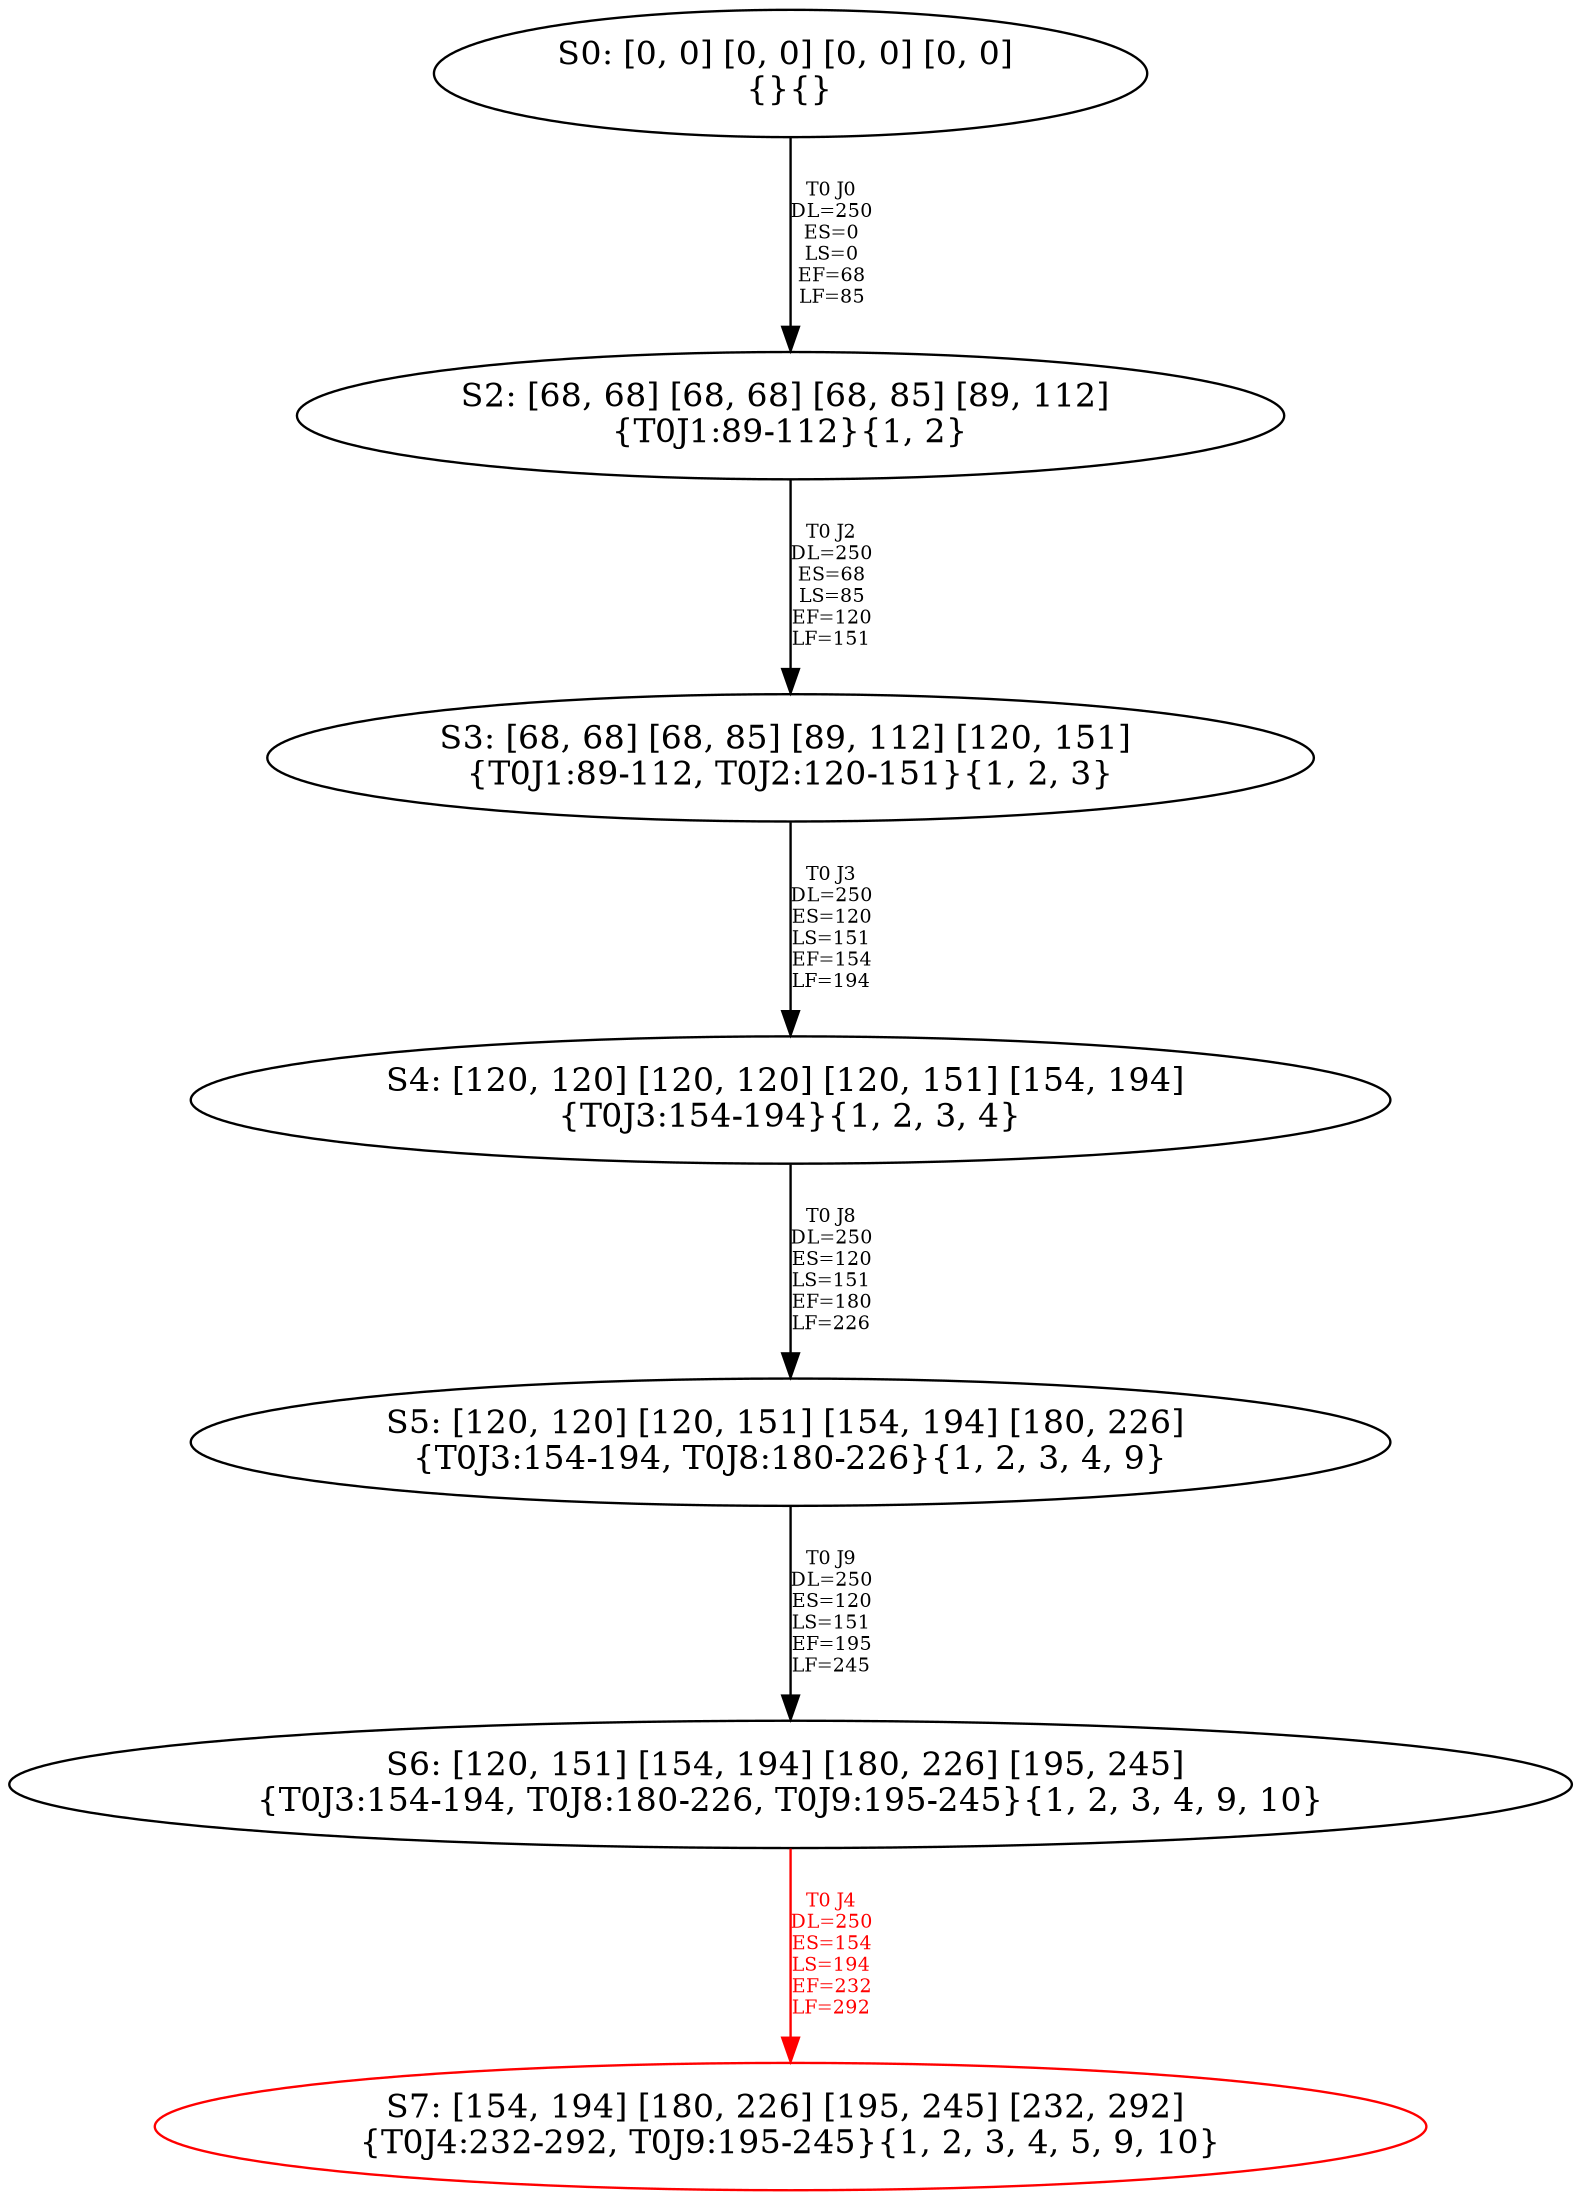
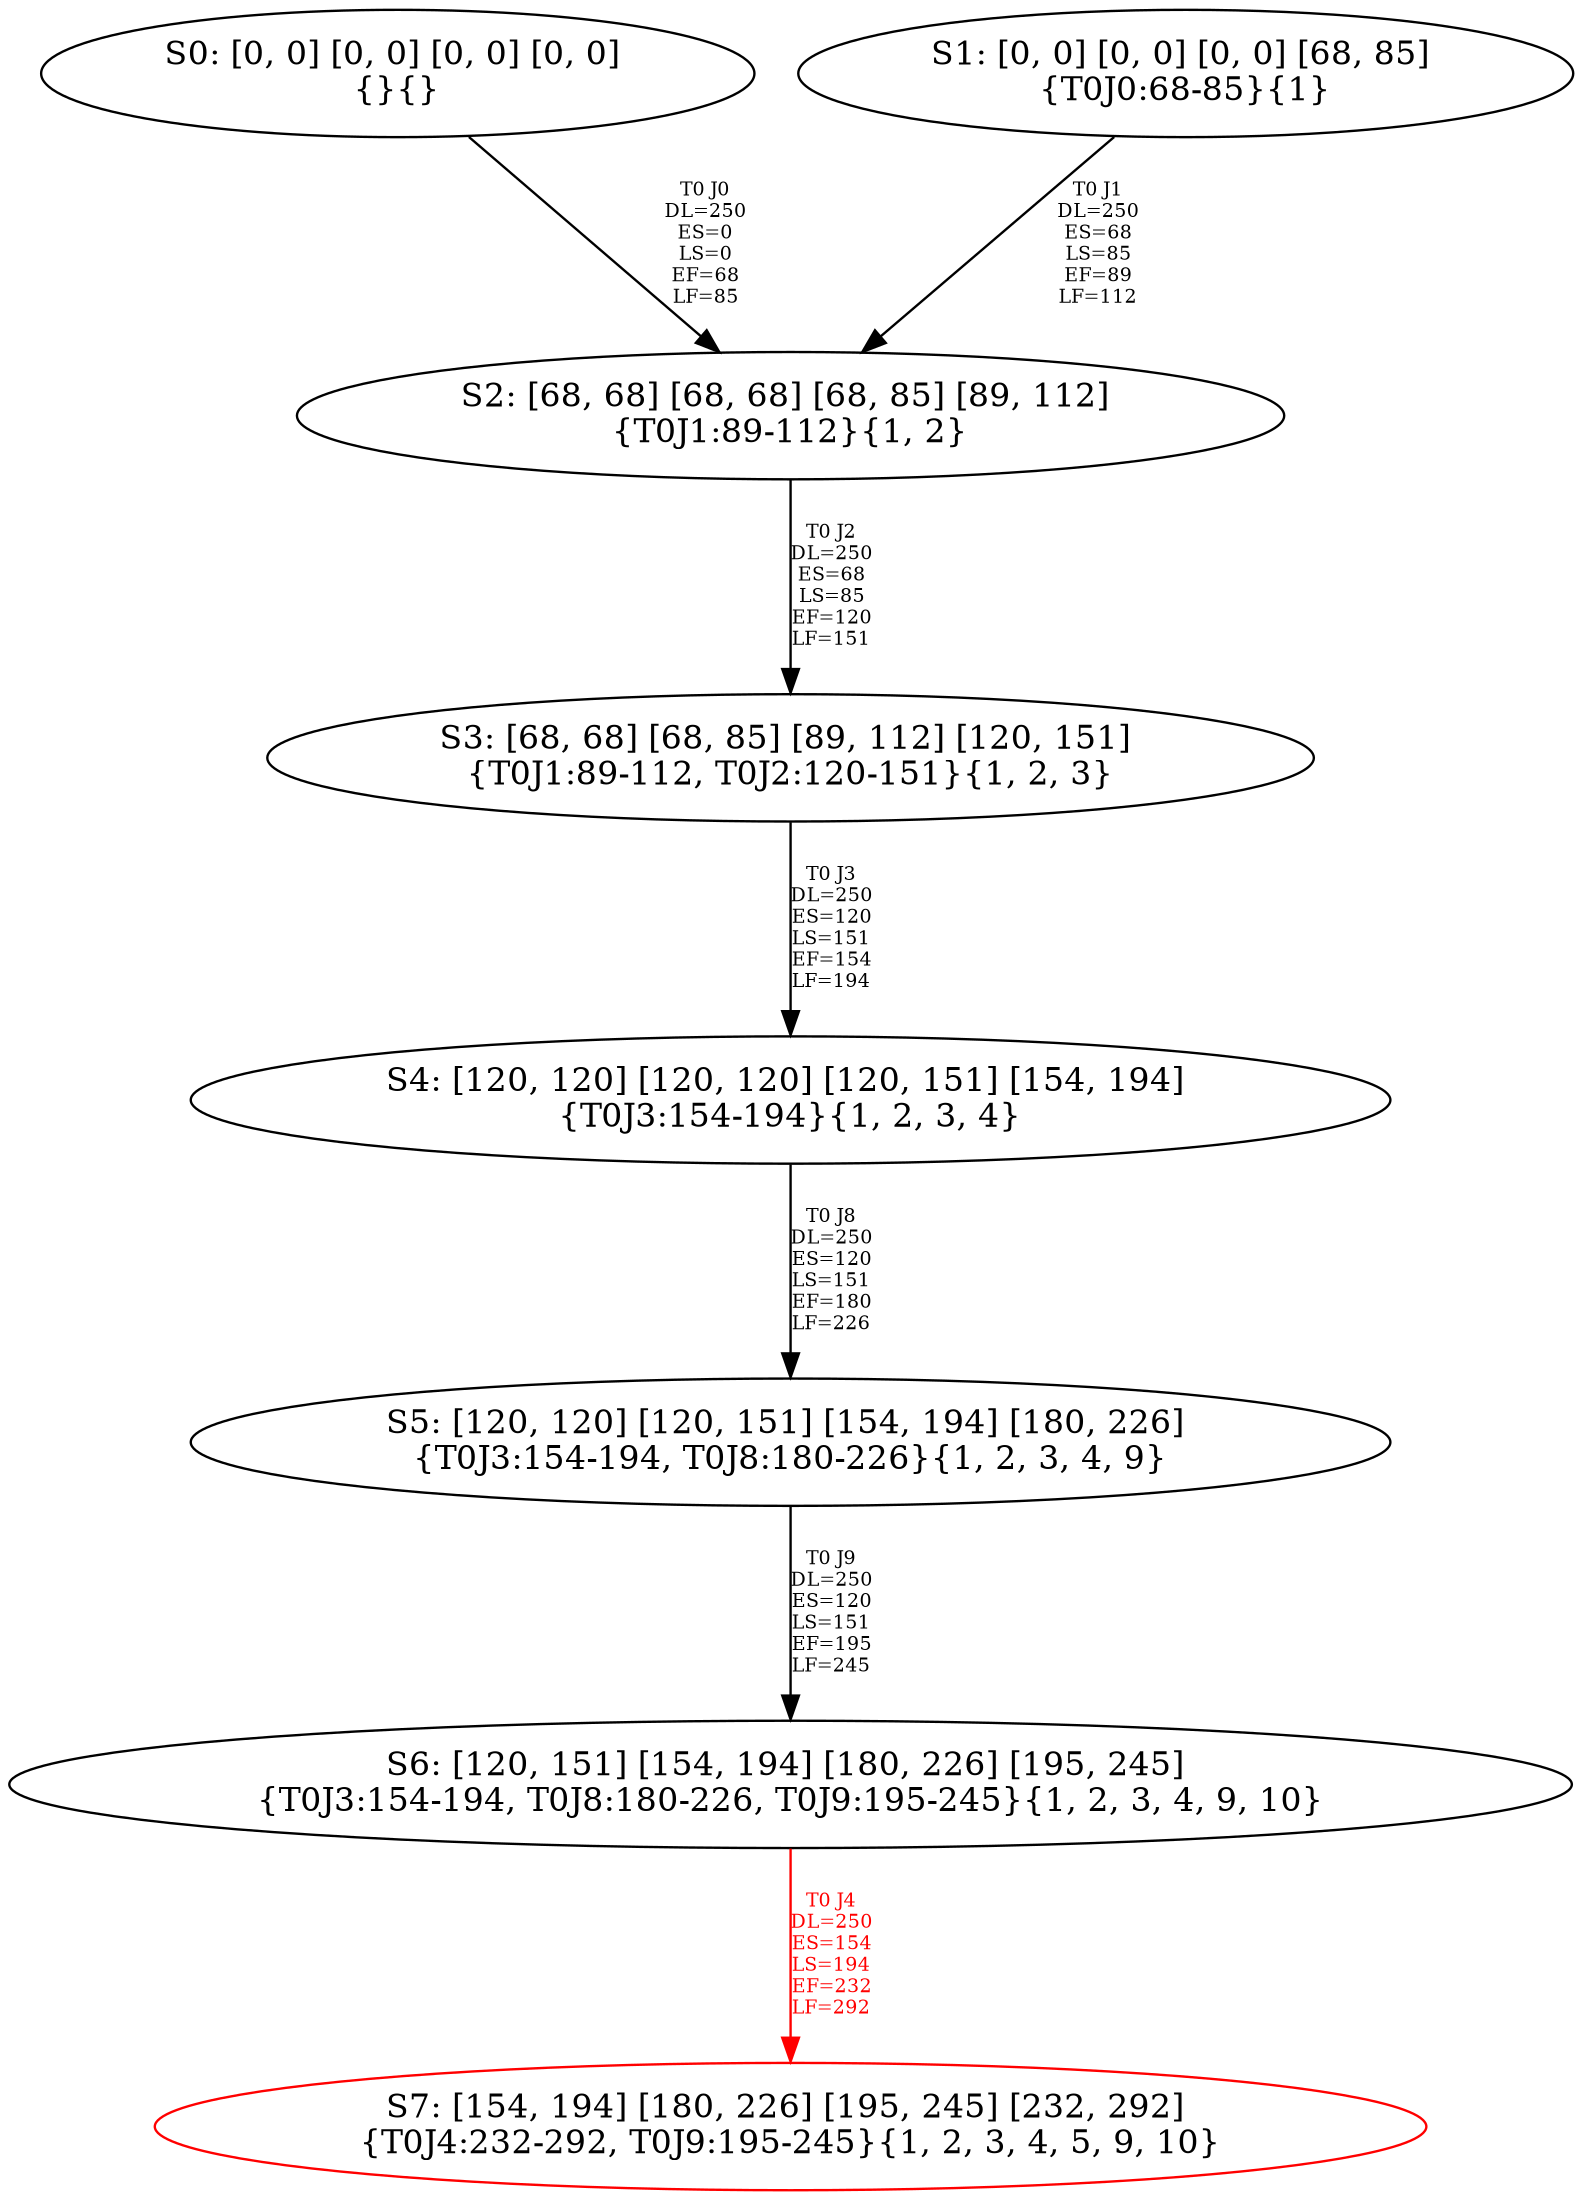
none -> (1186, 73)
